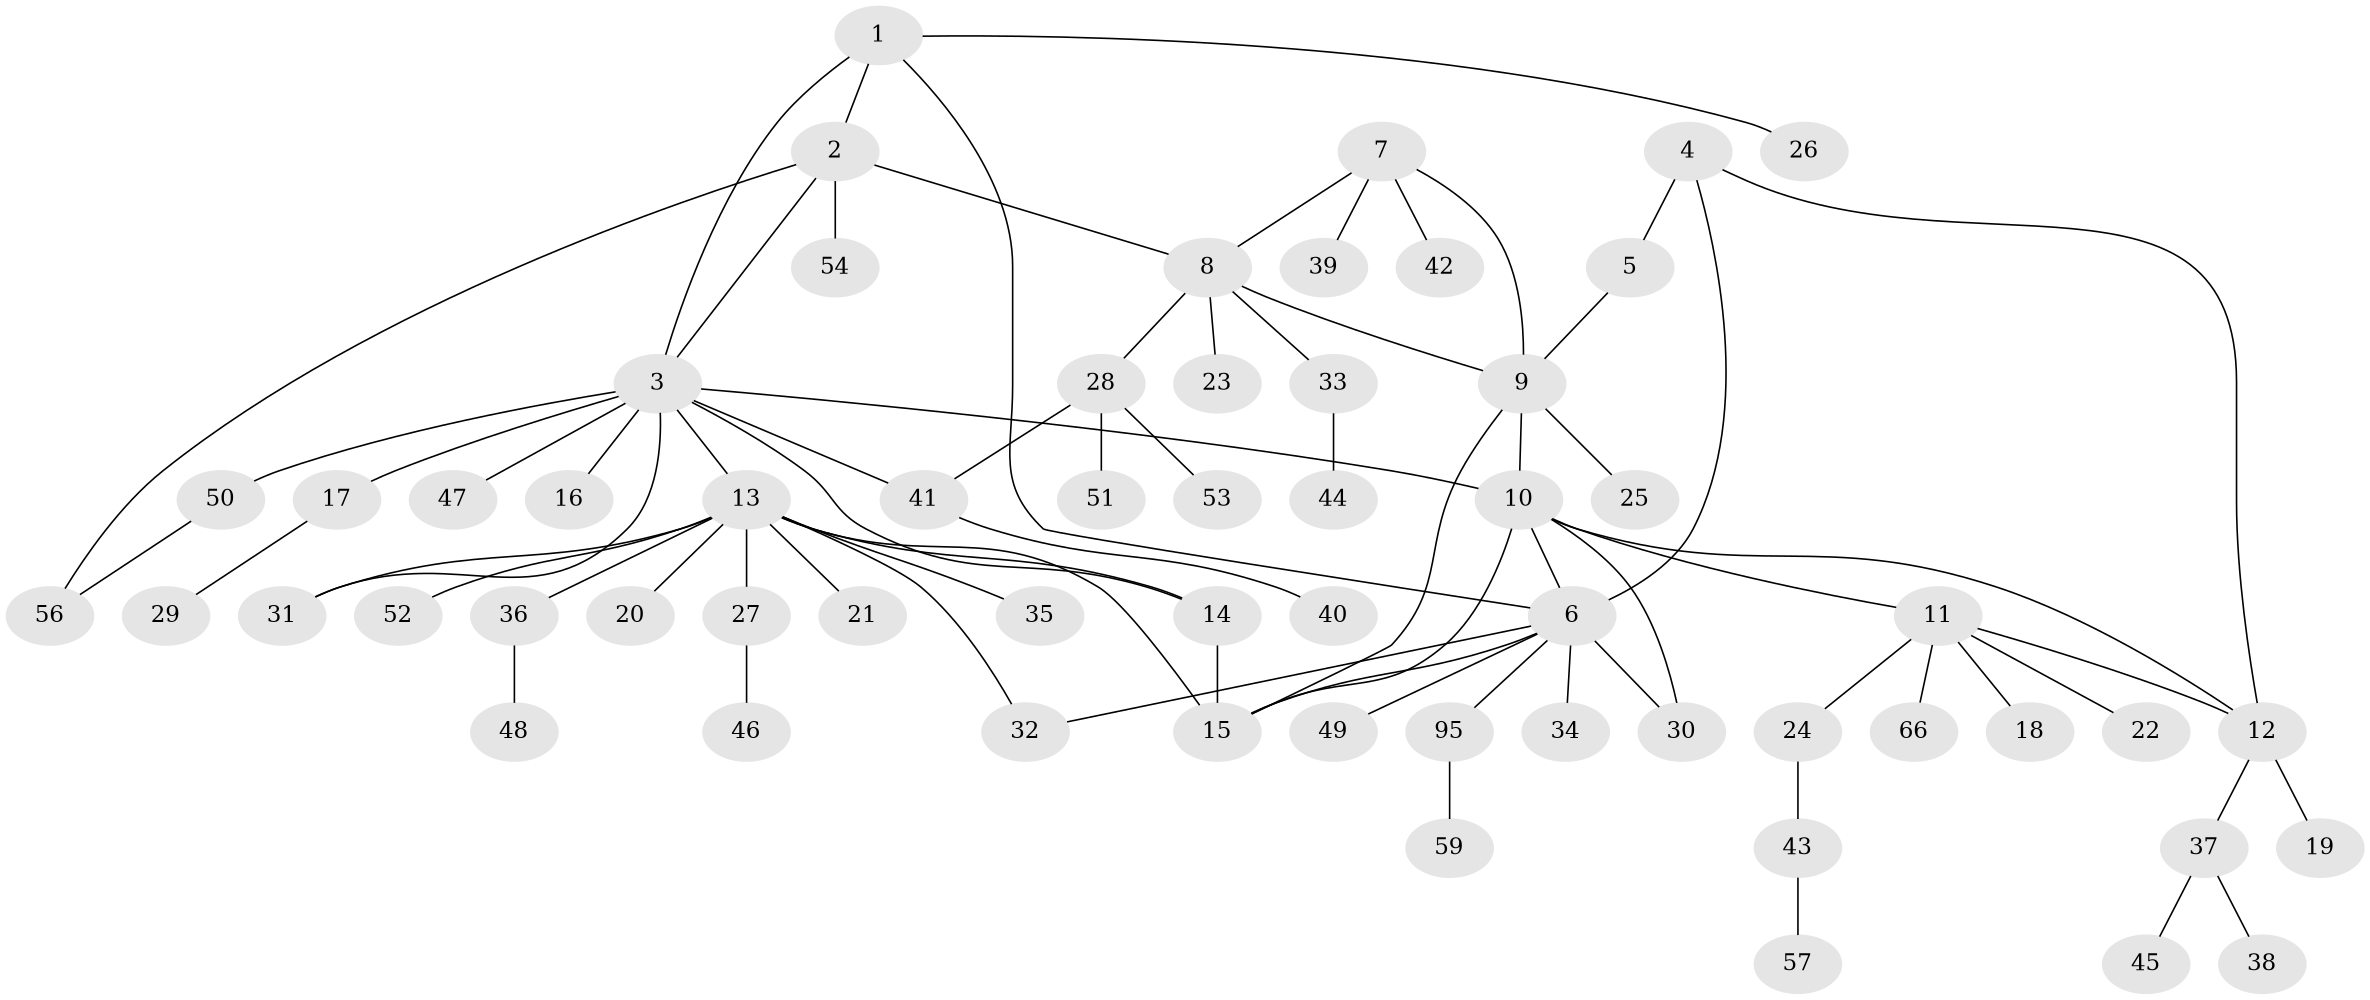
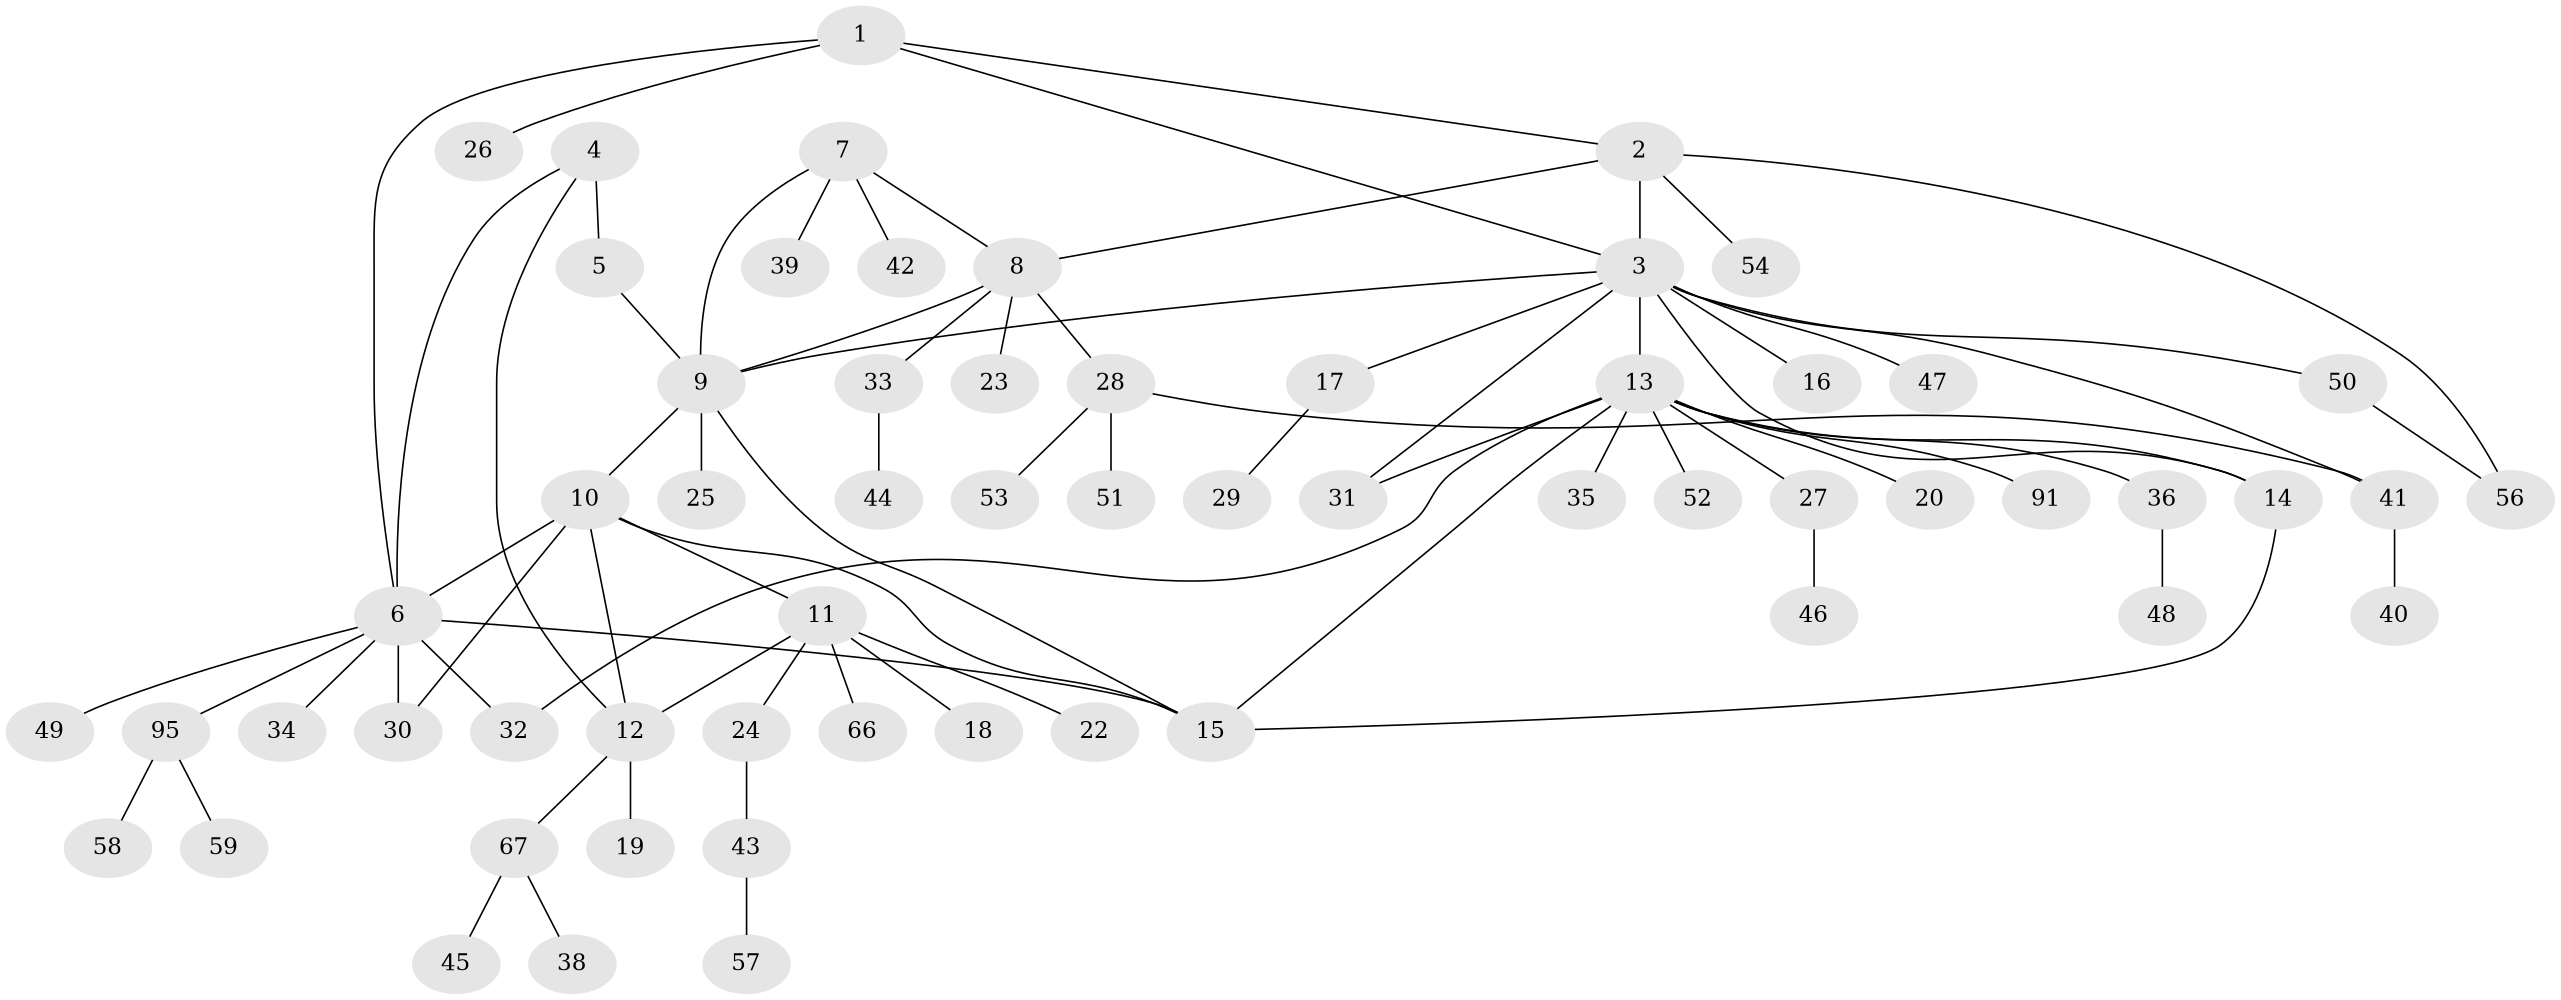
(1091, 429) -> (1167, 309)
(863, 616) -> (2046, 500)
none -> (108, 848)
(2204, 848) -> (514, 848)
